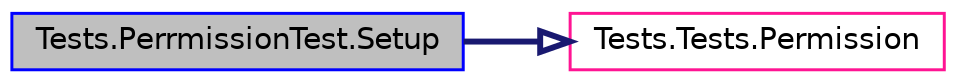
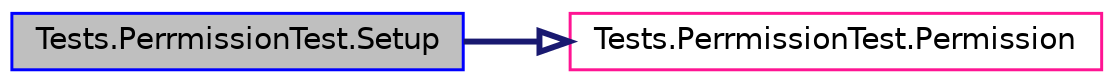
(757, 42) -> (836, 42)
